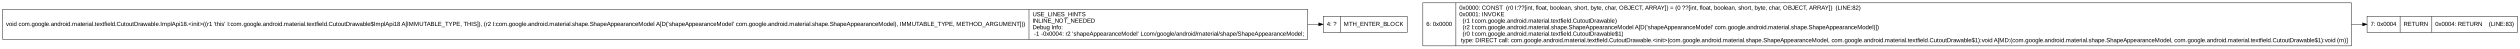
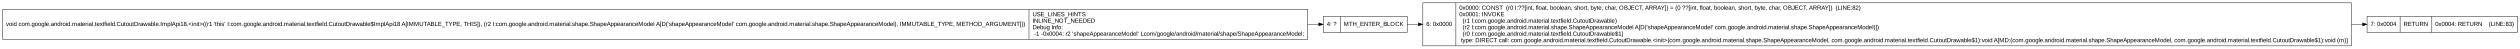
none -> (1413, 24)
